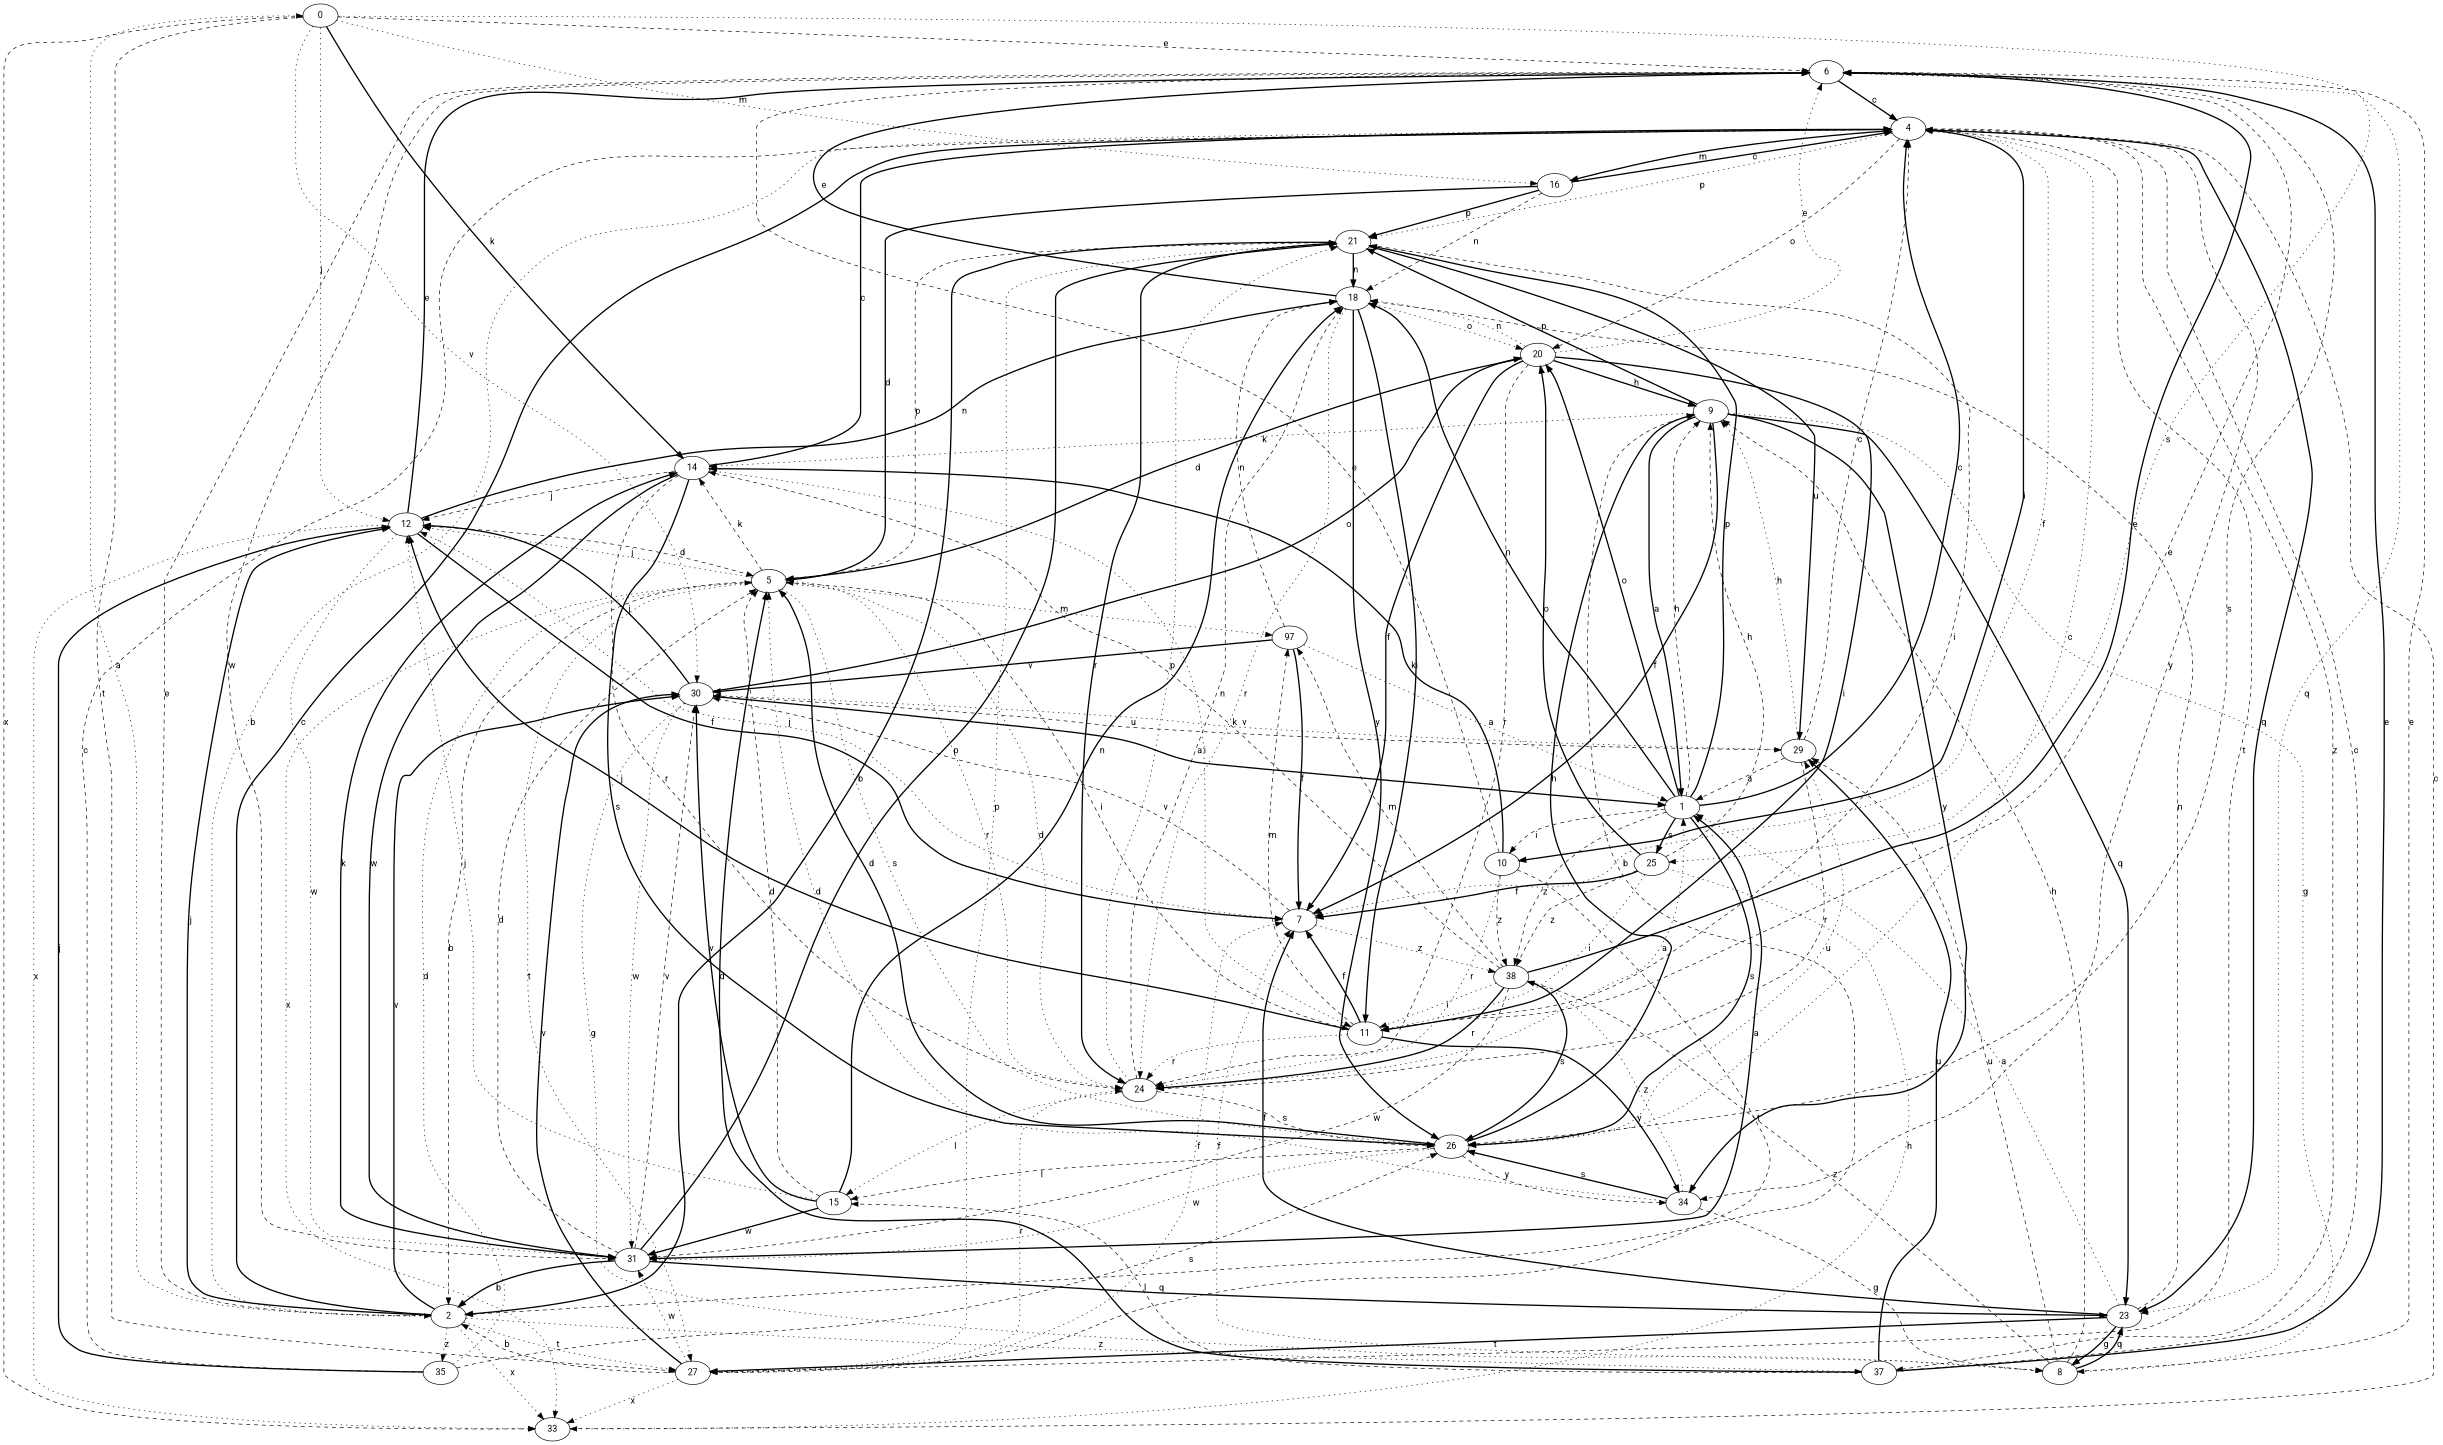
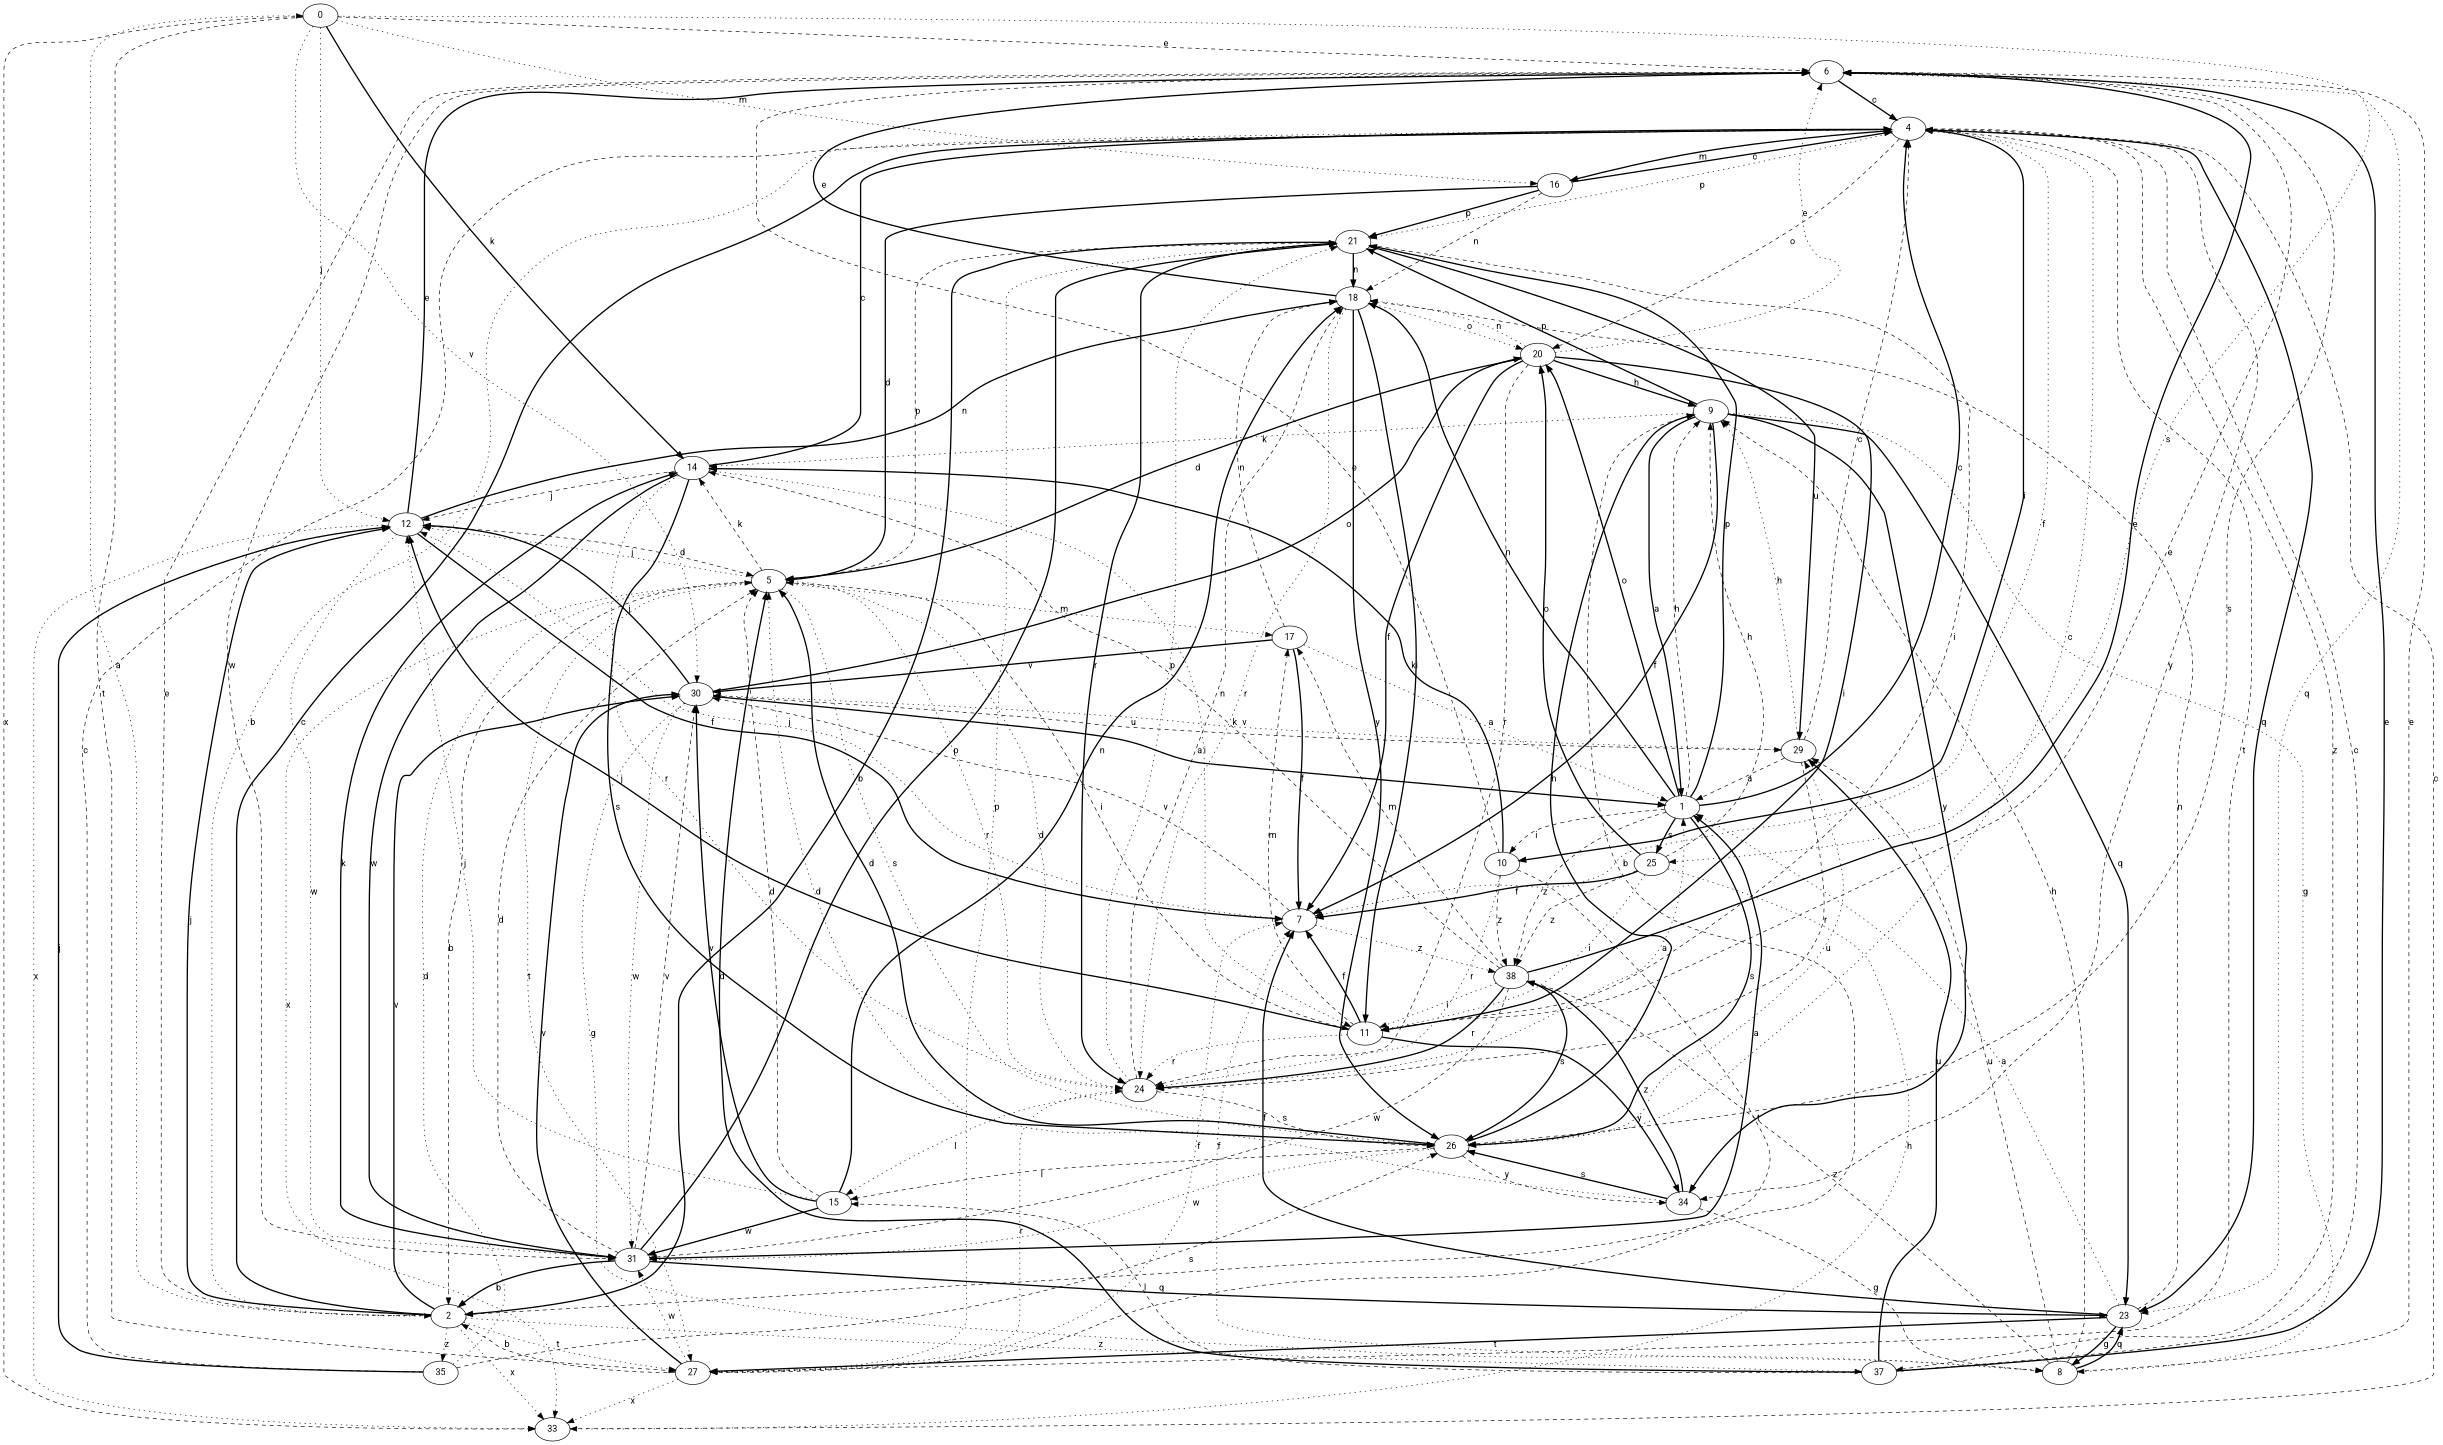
(1290, 638) -> (1290, 638)
(733, 866) -> (733, 866)
(1629, 1072) -> (1629, 1072)
